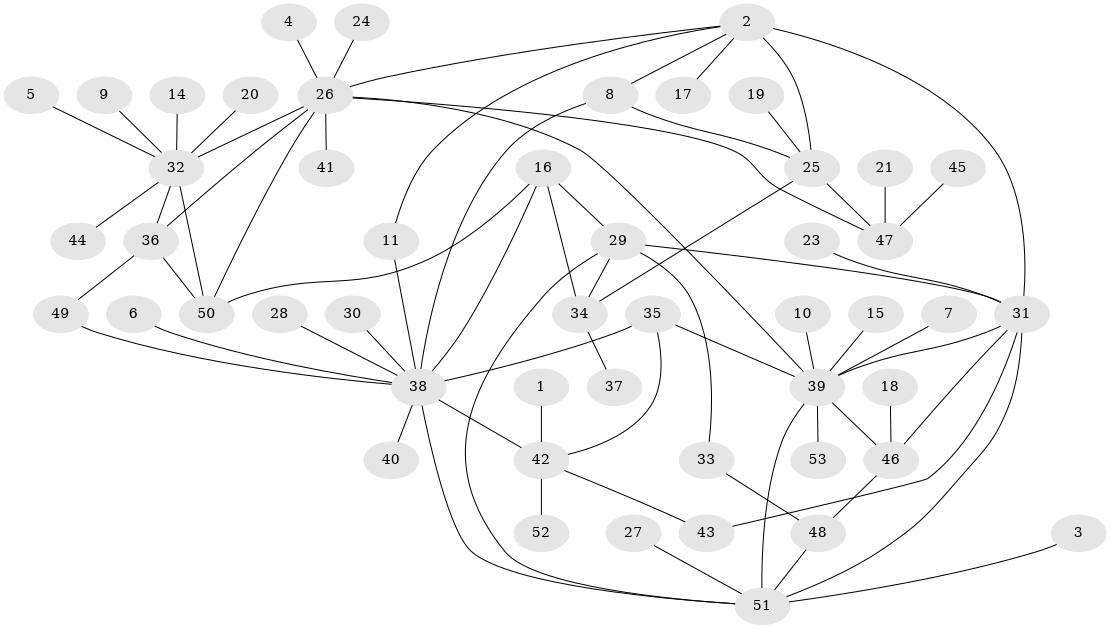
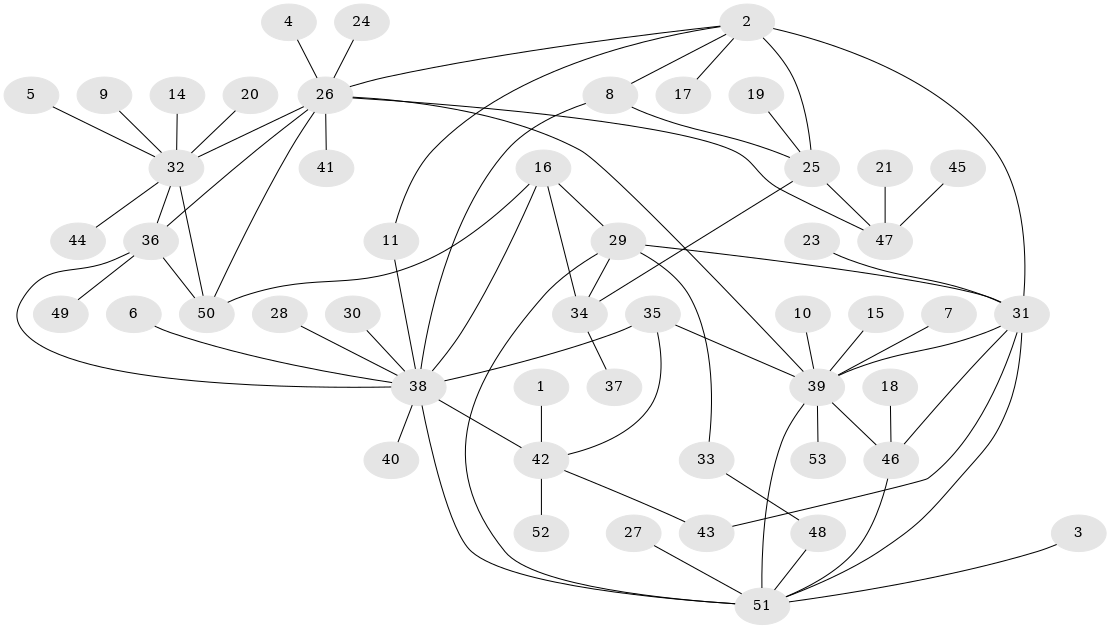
(235, 364) -> (125, 371)
(863, 488) -> (854, 552)
